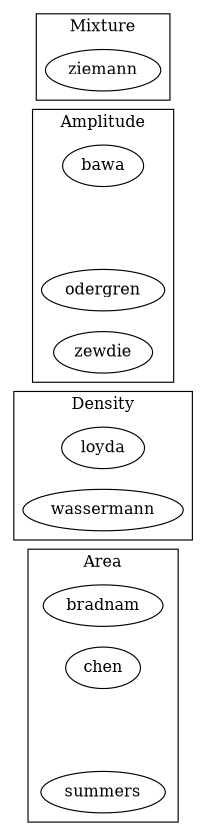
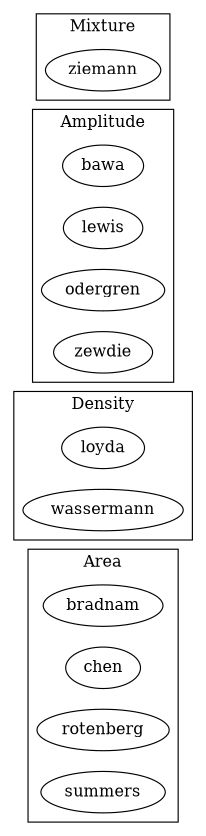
none -> (103, 228)
none -> (103, 730)
